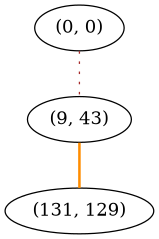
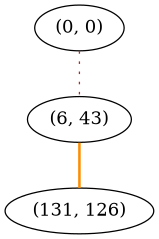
(79, 119) -> (79, 119)
(79, 211) -> (79, 211)
